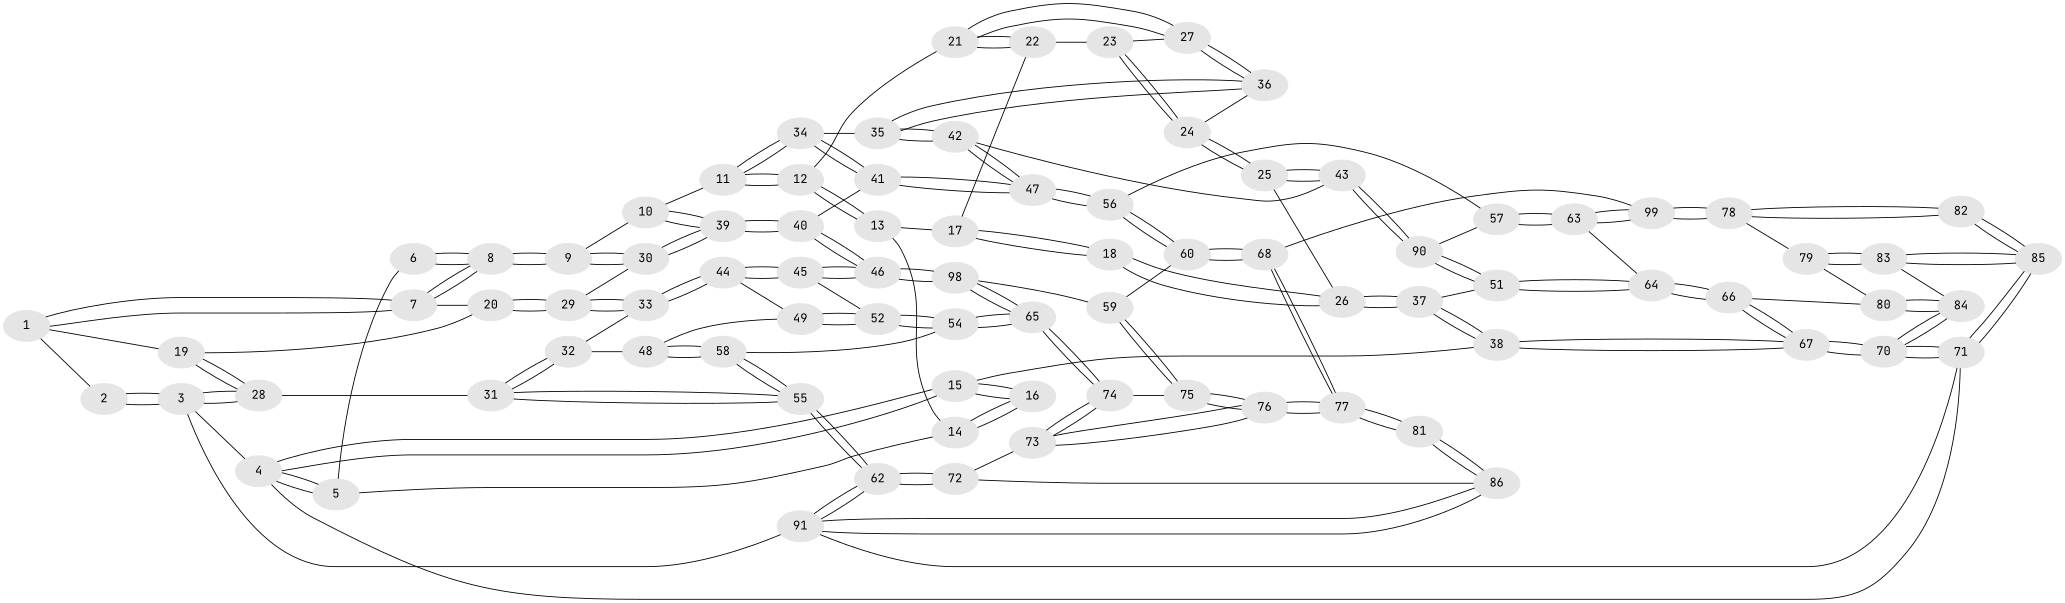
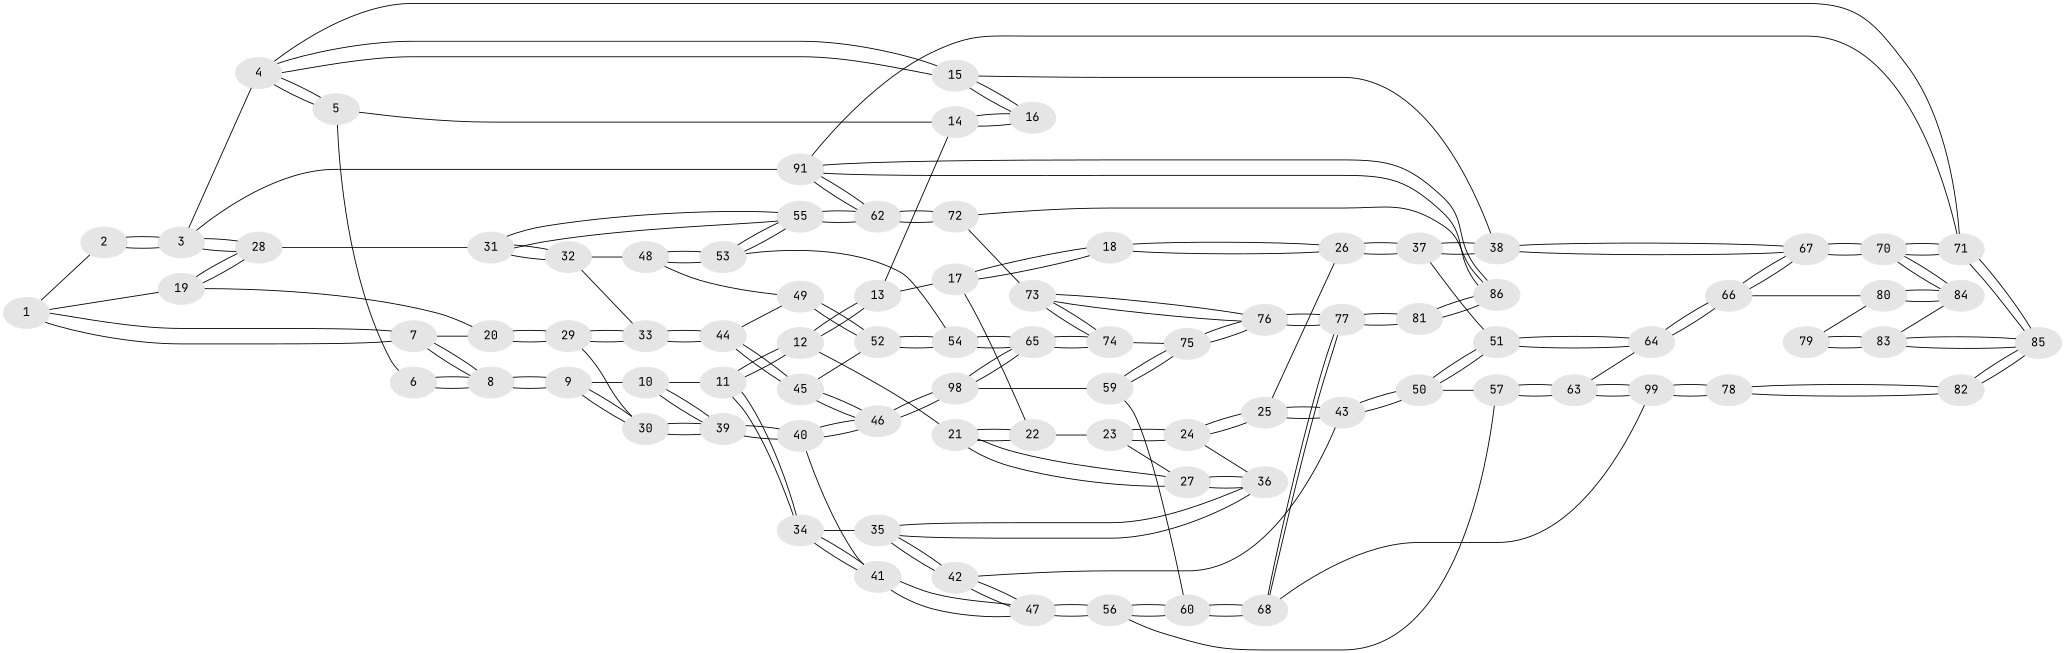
(1767, 236) -> none
(1419, 252) -> (1419, 390)
(723, 352) -> (723, 257)
